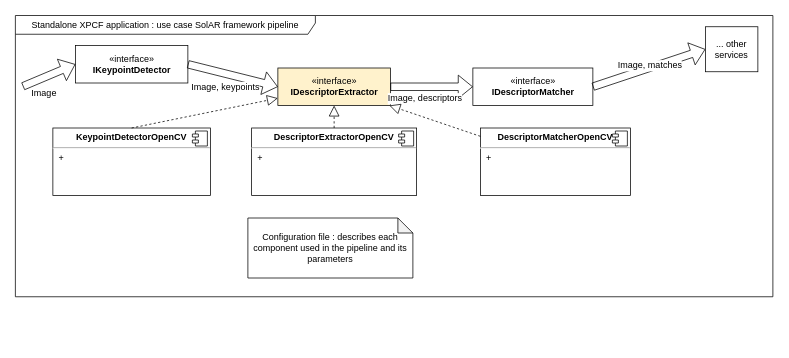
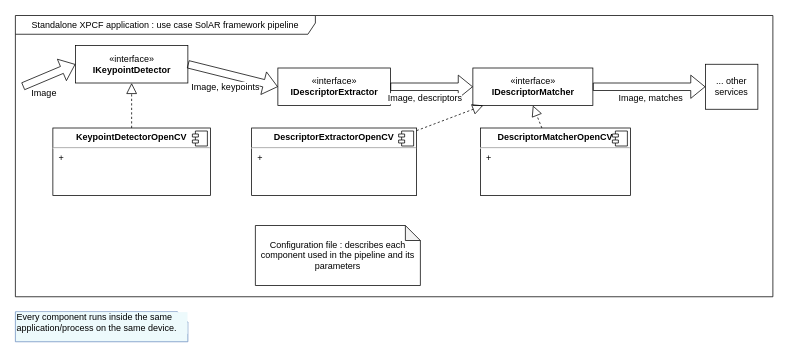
(732, 49) -> (732, 87)
(334, 87) -> (334, 87)
(200, 114) -> (132, 111)
(334, 122) -> (445, 120)
(440, 123) -> (540, 122)
(330, 248) -> (338, 255)
none -> (102, 327)
